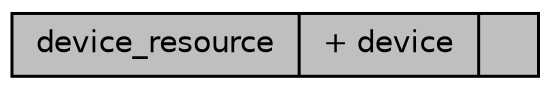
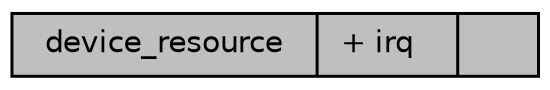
(389, 43) -> (378, 43)
